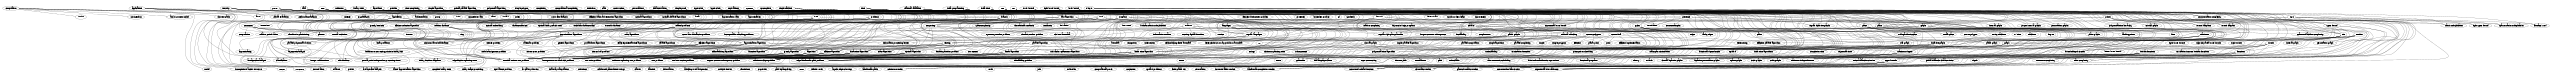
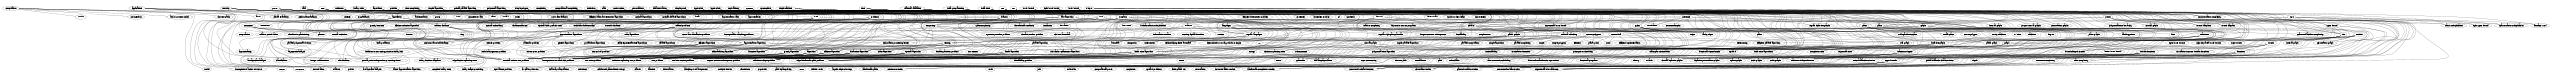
(1403, 26) -> (1403, 26)
(1224, 43) -> (1224, 43)
